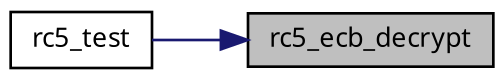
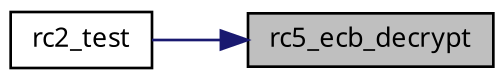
(81, 40) -> (81, 40)
